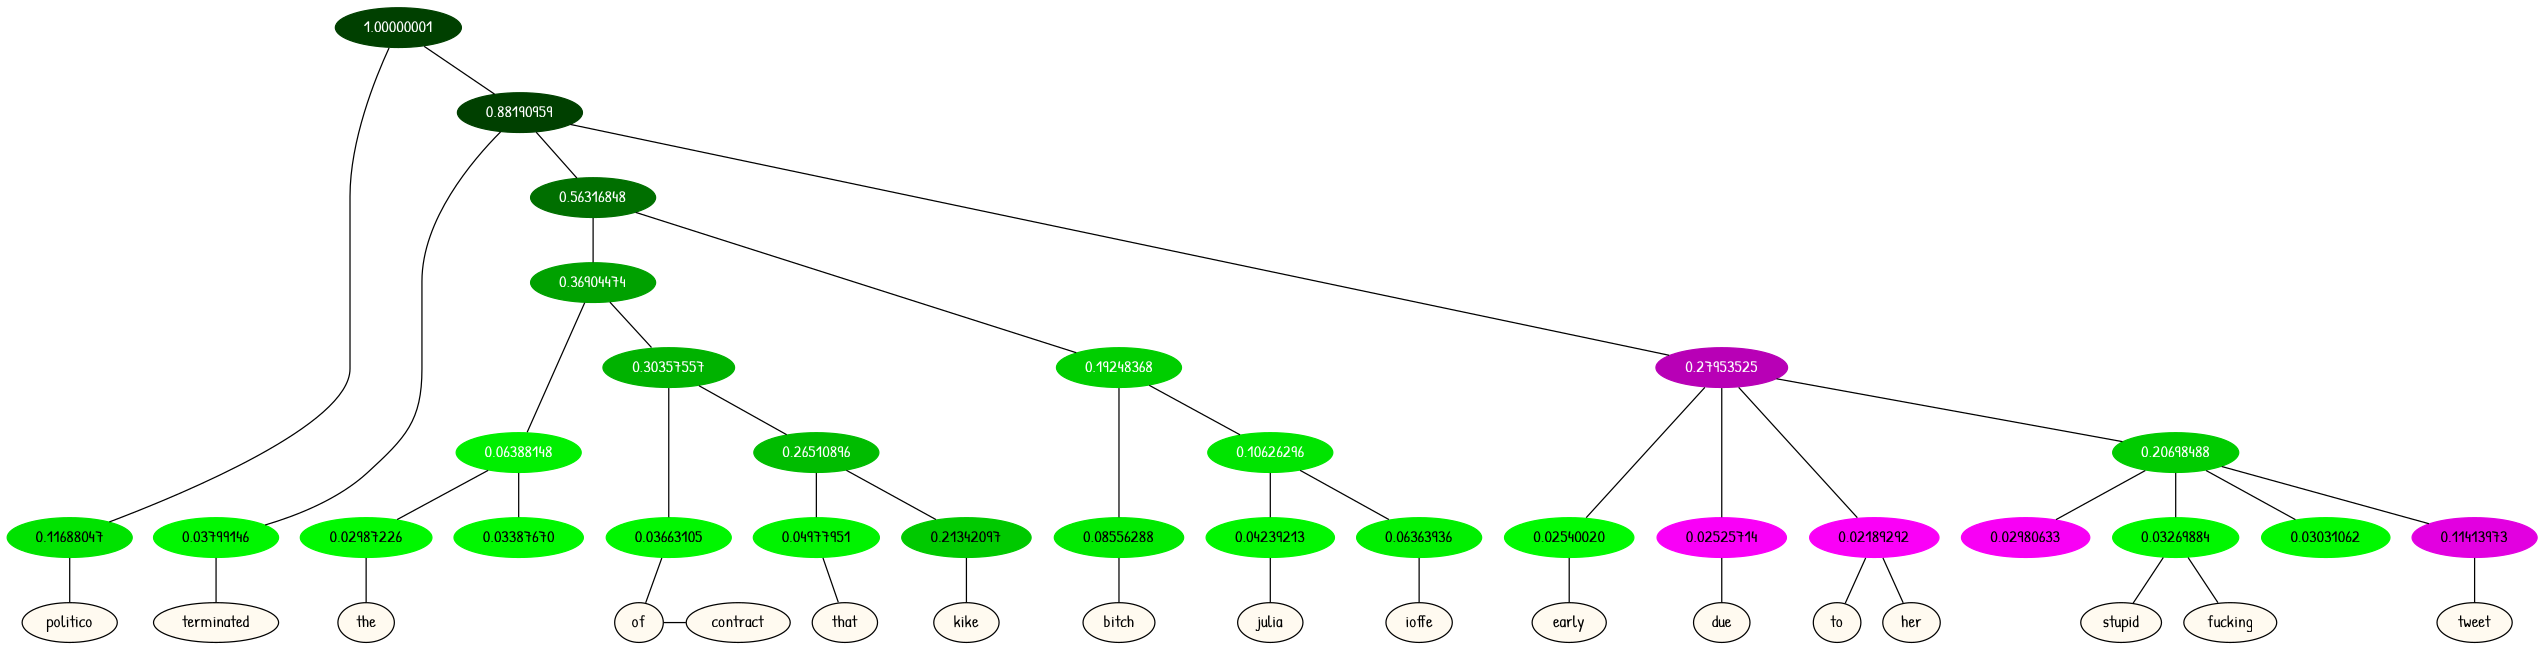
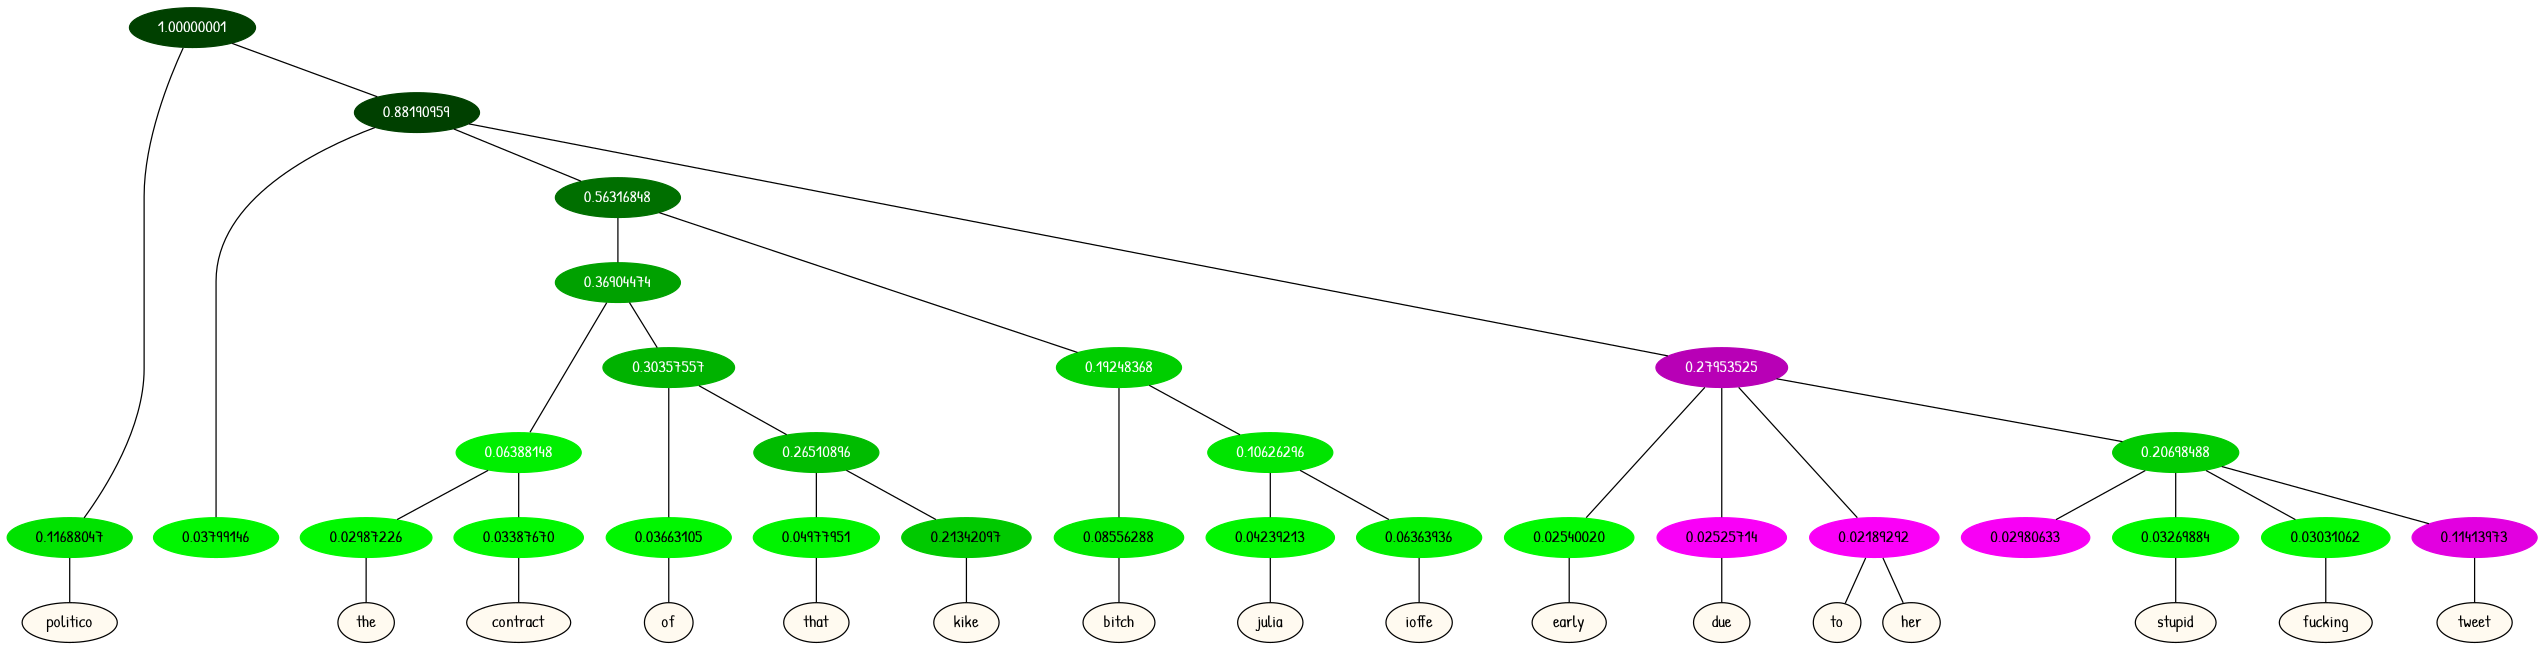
(2203, 580) -> (2326, 580)
(216, 623) -> none
(675, 623) -> (519, 580)
